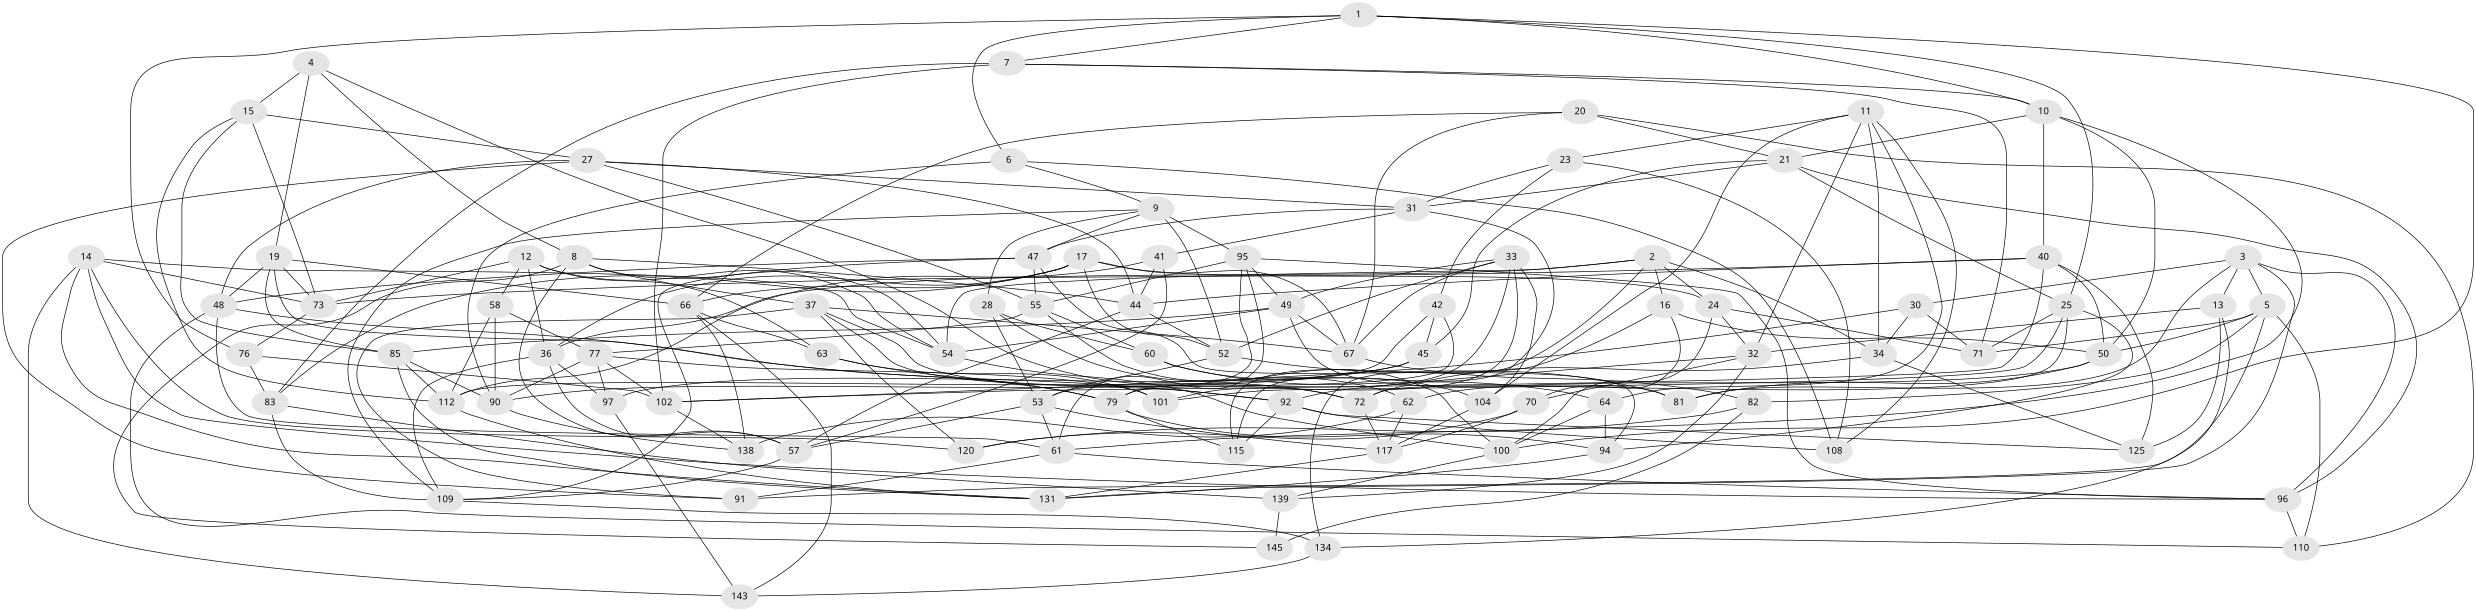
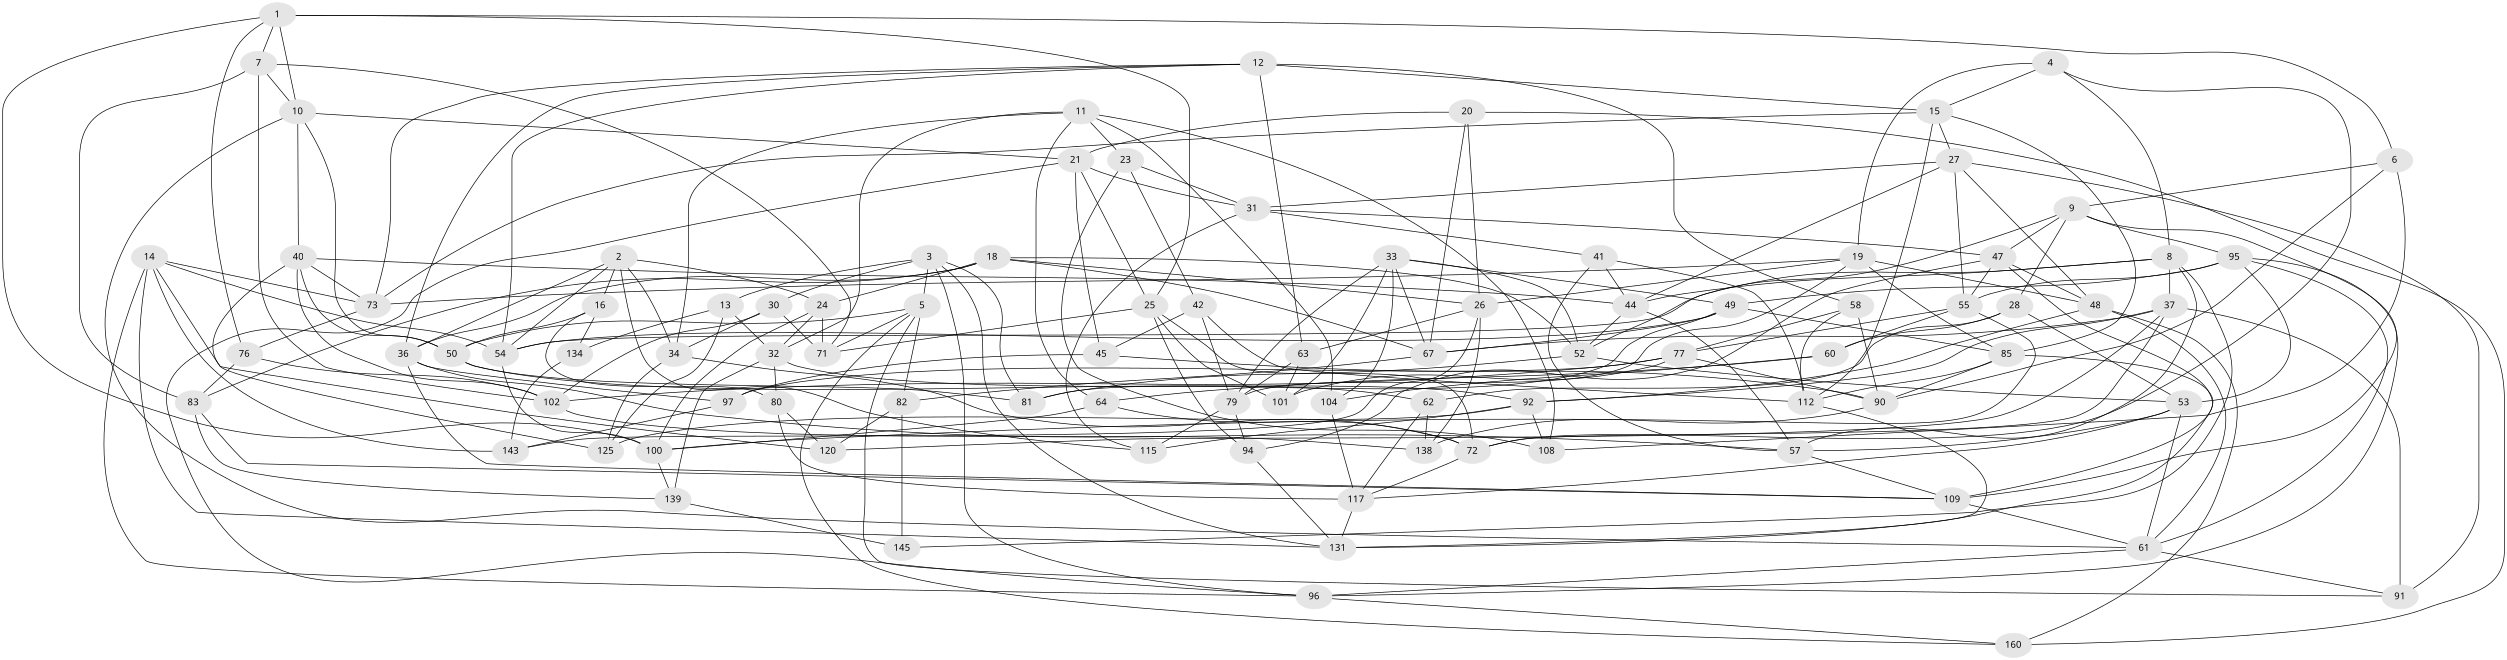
none -> (1596, 88)
(1082, 257) -> (992, 257)
(686, 306) -> (1480, 306)
(1531, 403) -> (777, 403)
(1605, 432) -> (1289, 422)
(887, 514) -> (2048, 524)
(2301, 548) -> (2013, 645)
